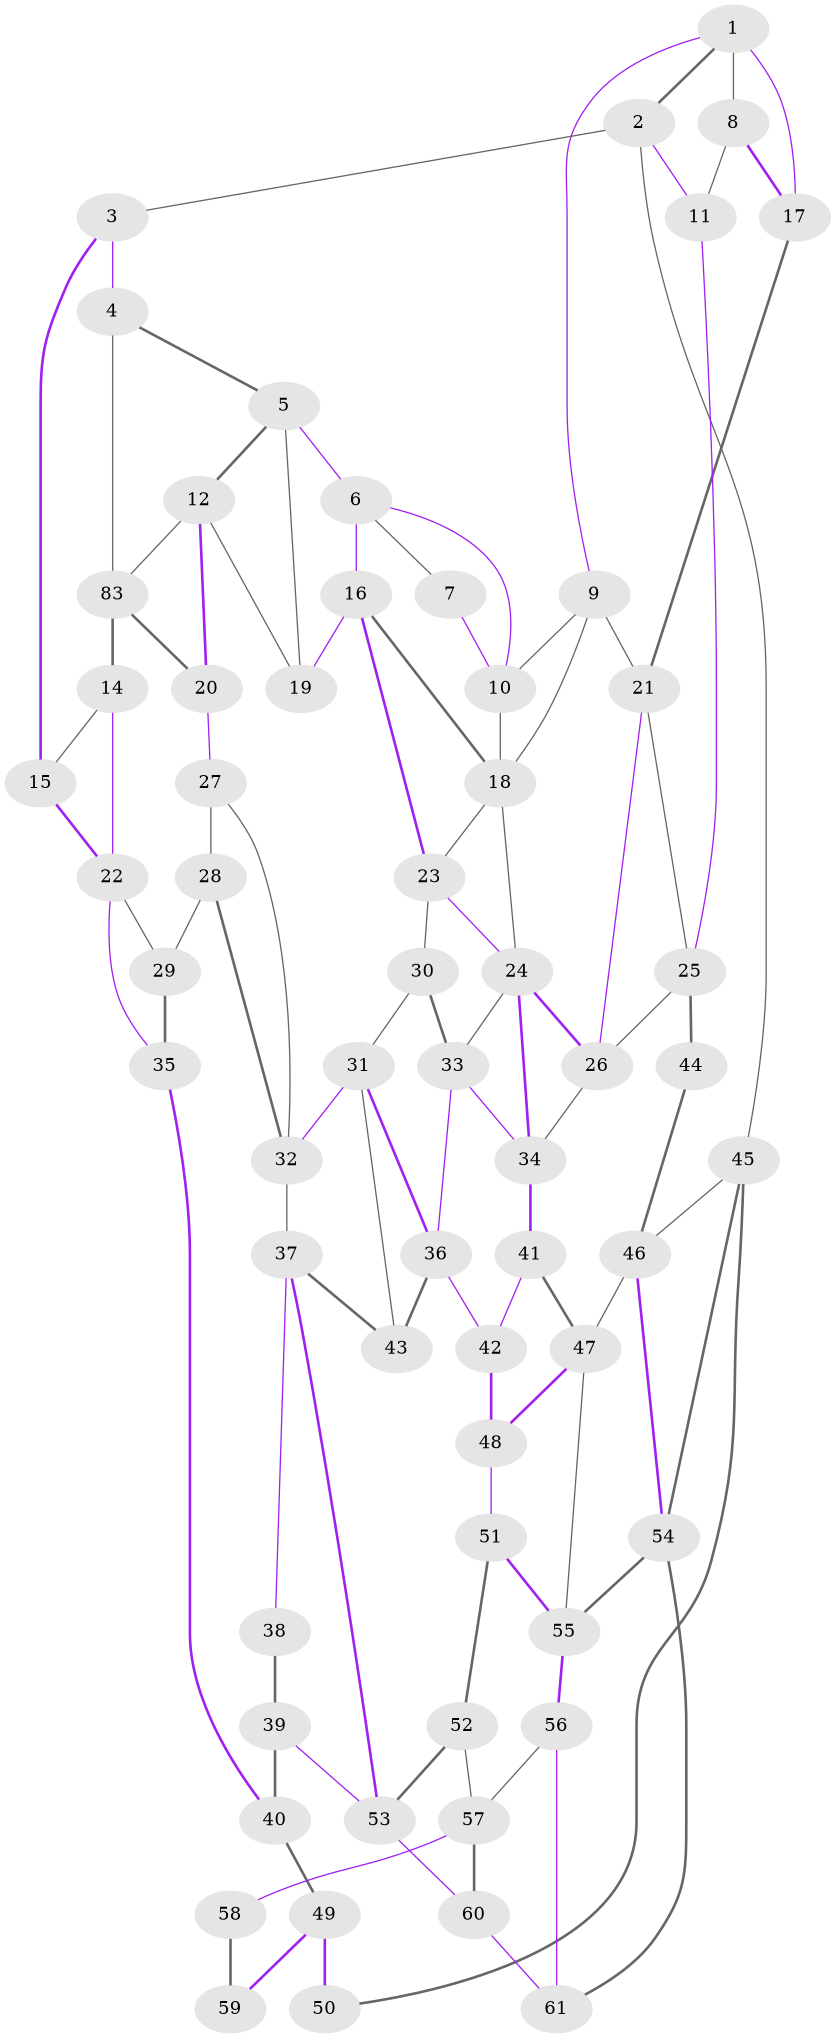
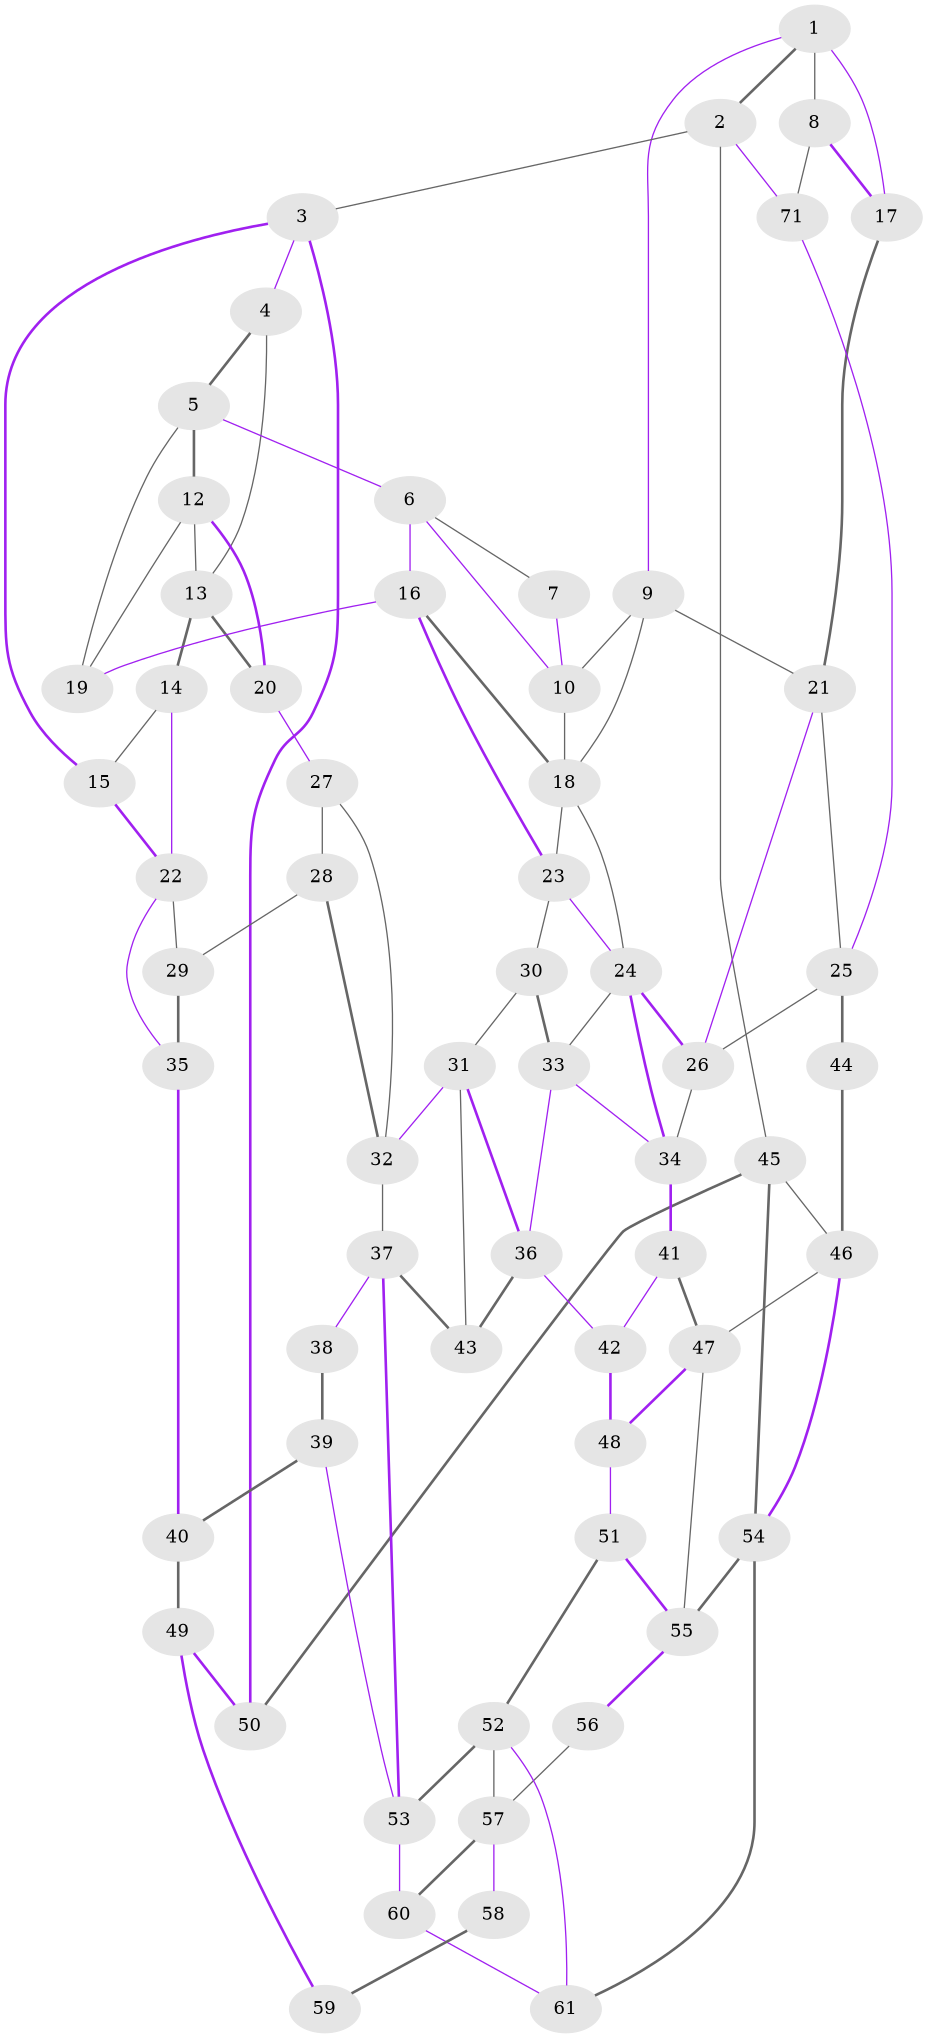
(701, 217) -> (792, 217)
(113, 595) -> (197, 595)
none -> (250, 959)
(557, 1868) -> (558, 1861)
